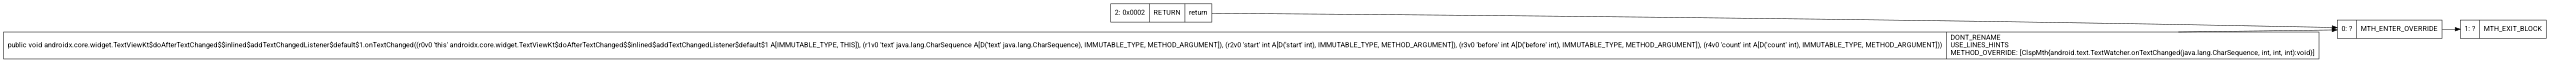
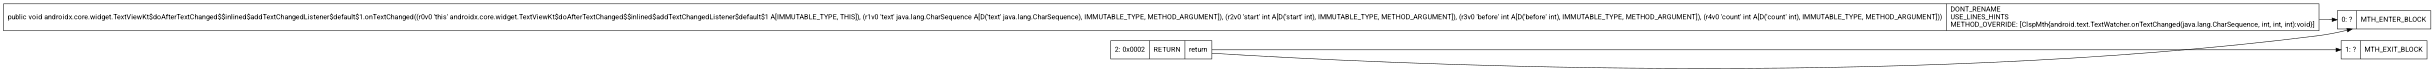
(2399, 29) -> (2394, 20)
(2449, 29) -> (1774, 50)
